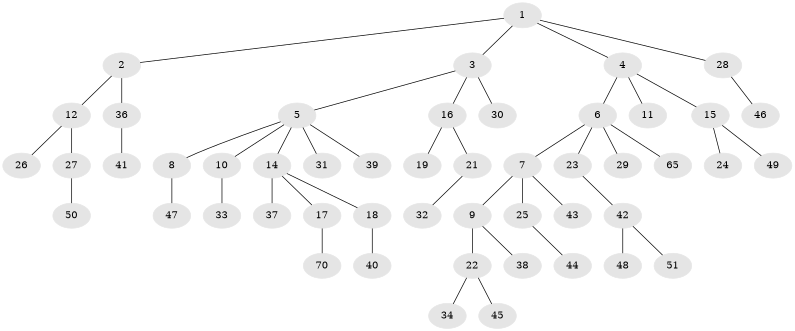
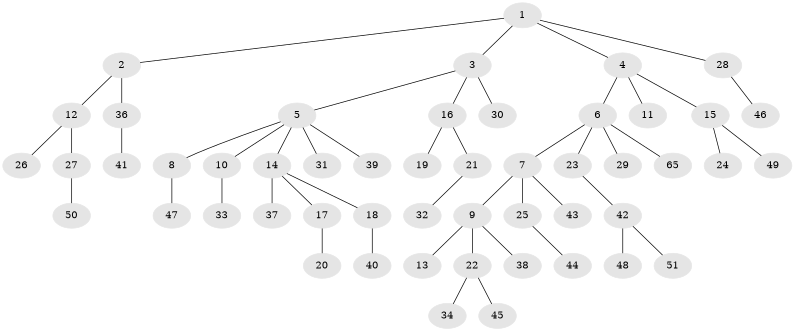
(322, 266) -> (322, 266)
none -> (422, 266)
